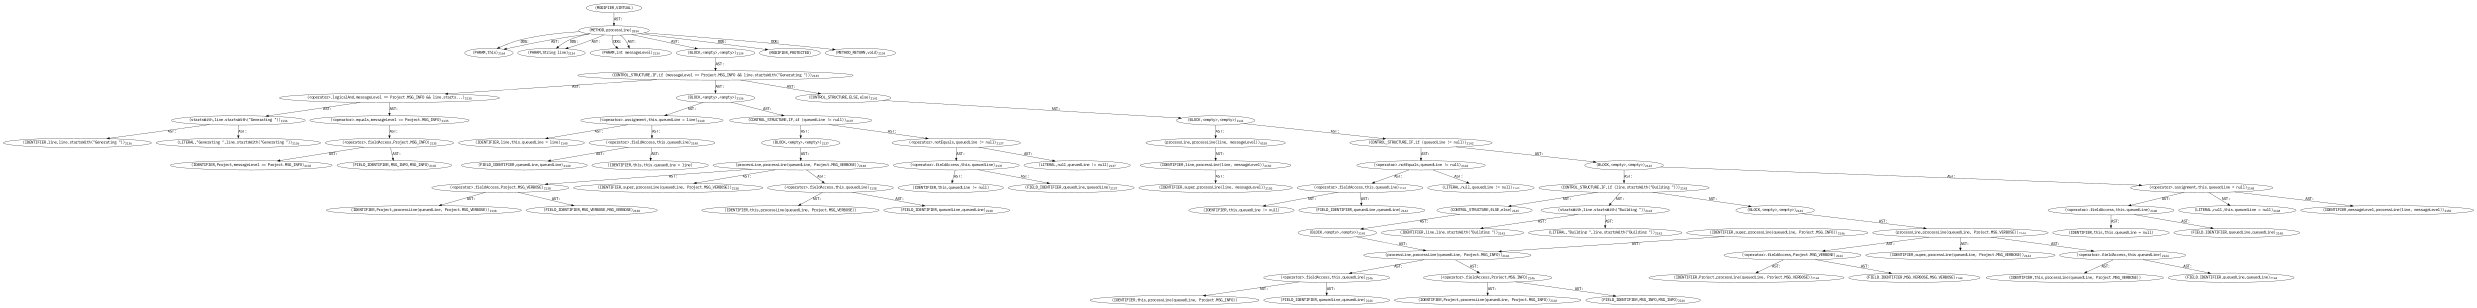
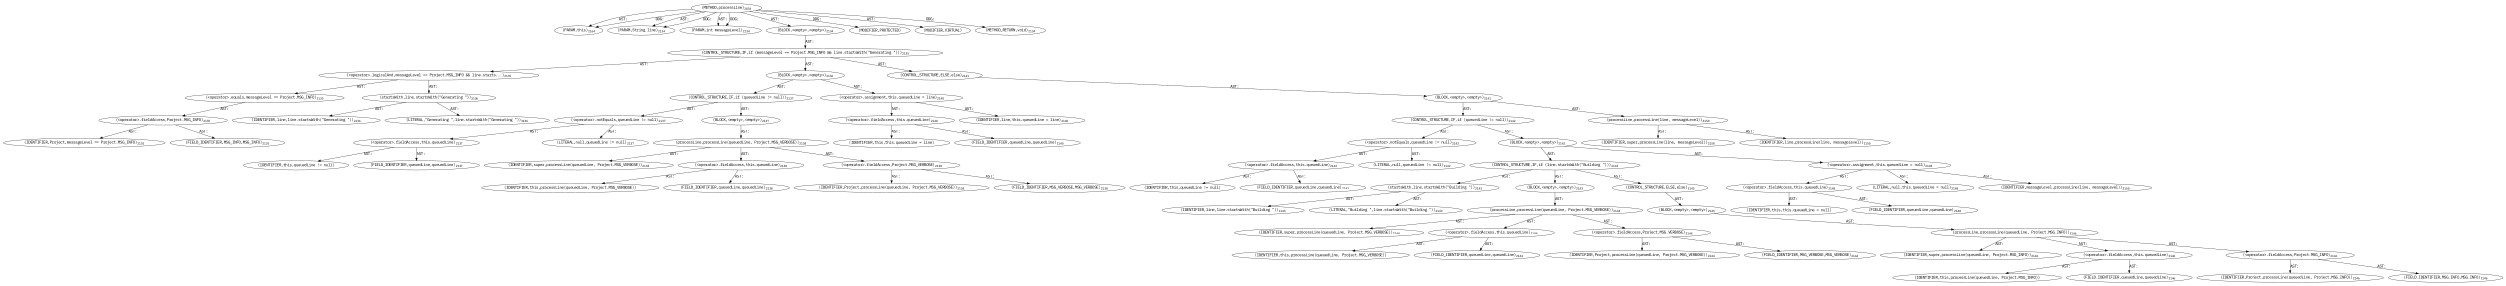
(614, 18) -> (838, 18)
(1216, 175) -> (1658, 130)
(1613, 244) -> (1994, 243)
